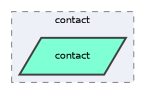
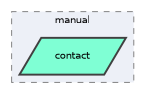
(73, 21) -> (73, 21)
